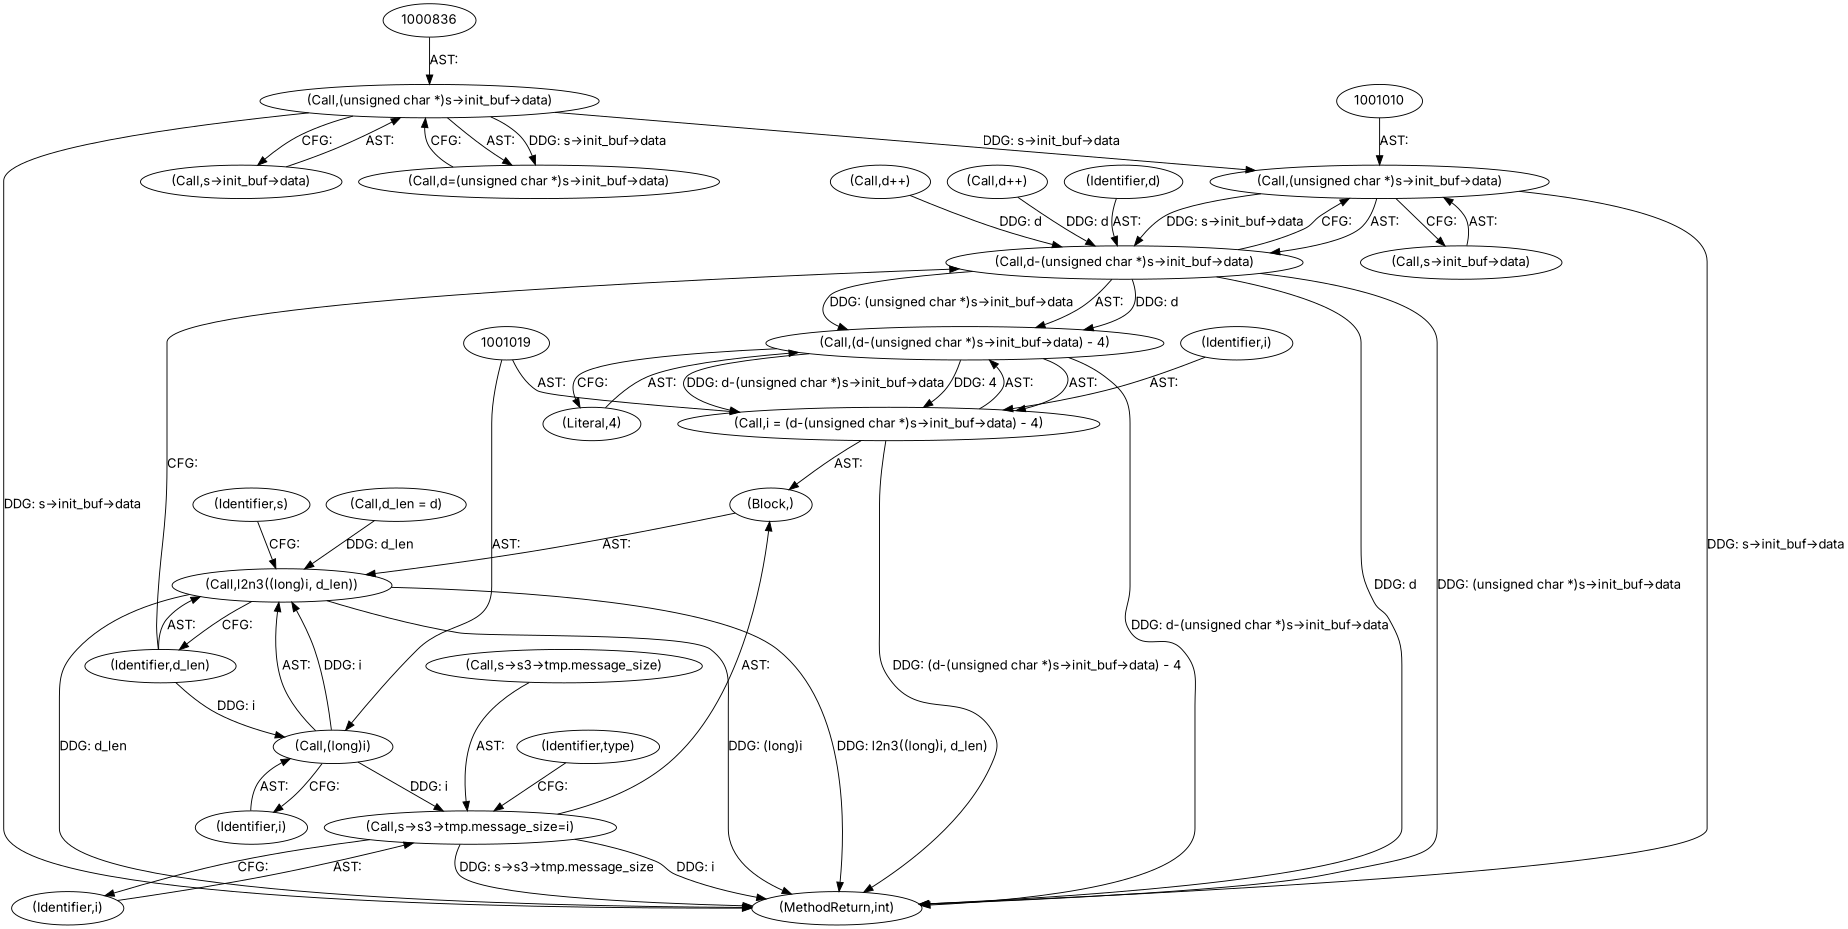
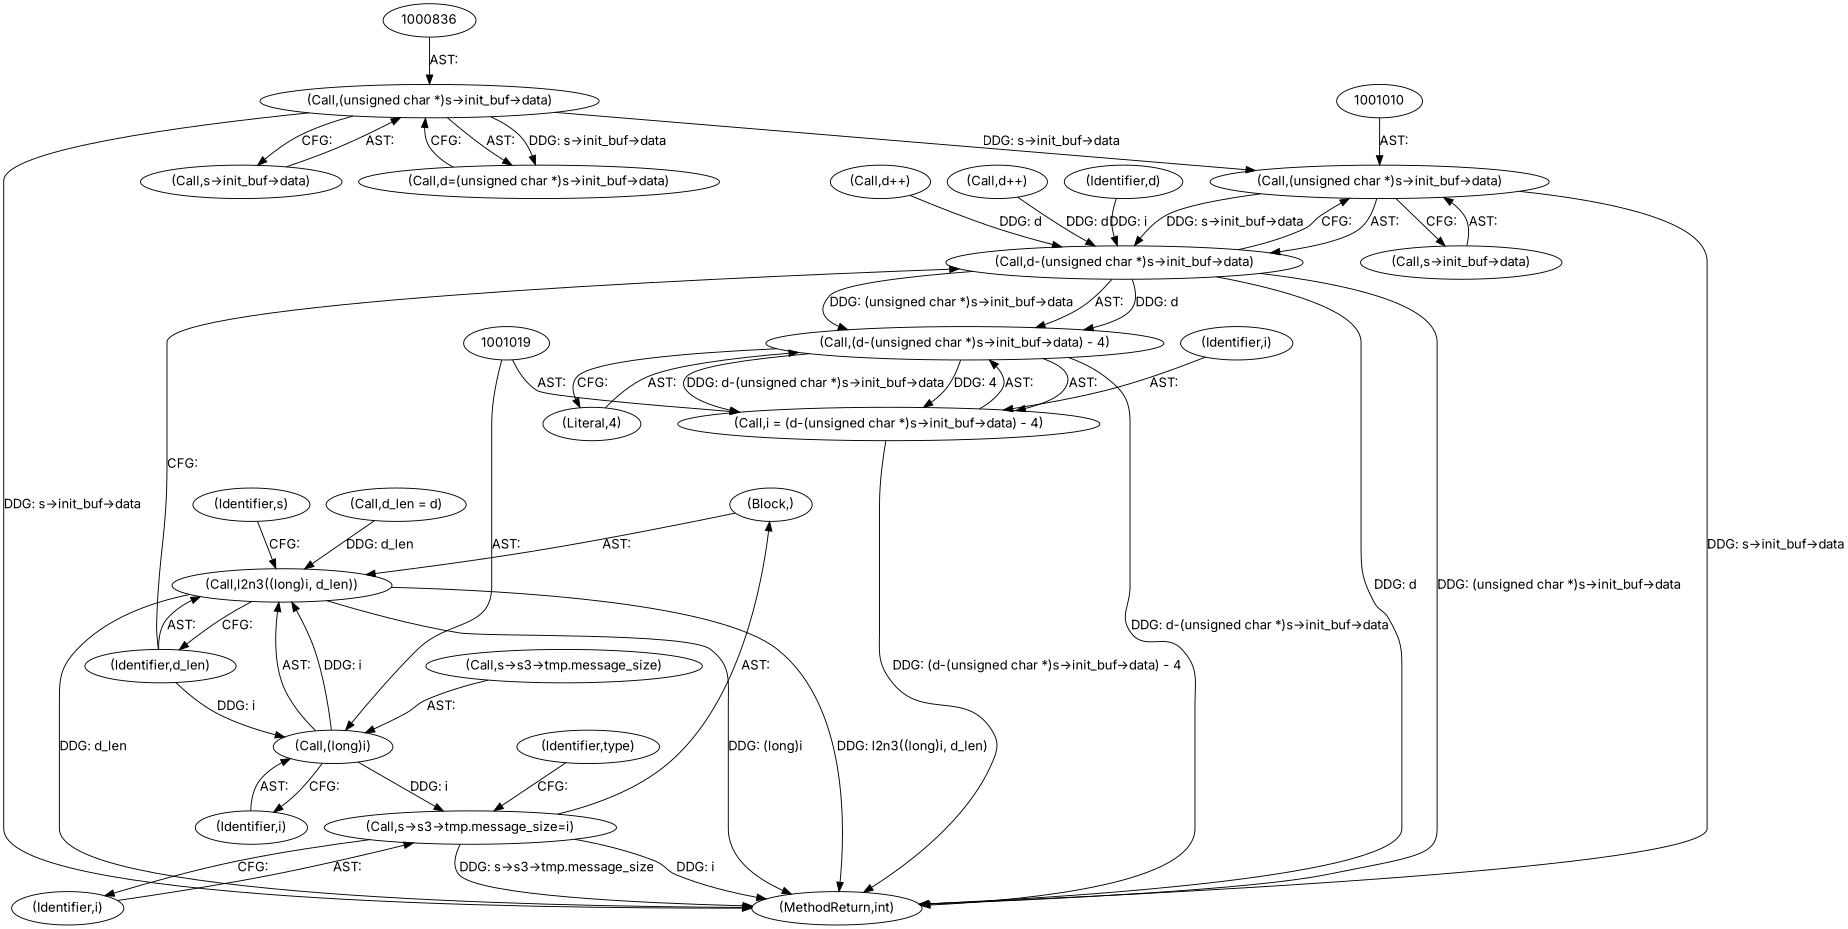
(1129, 222) -> (1129, 222)
(828, 461) -> none
(476, 730) -> (428, 699)
